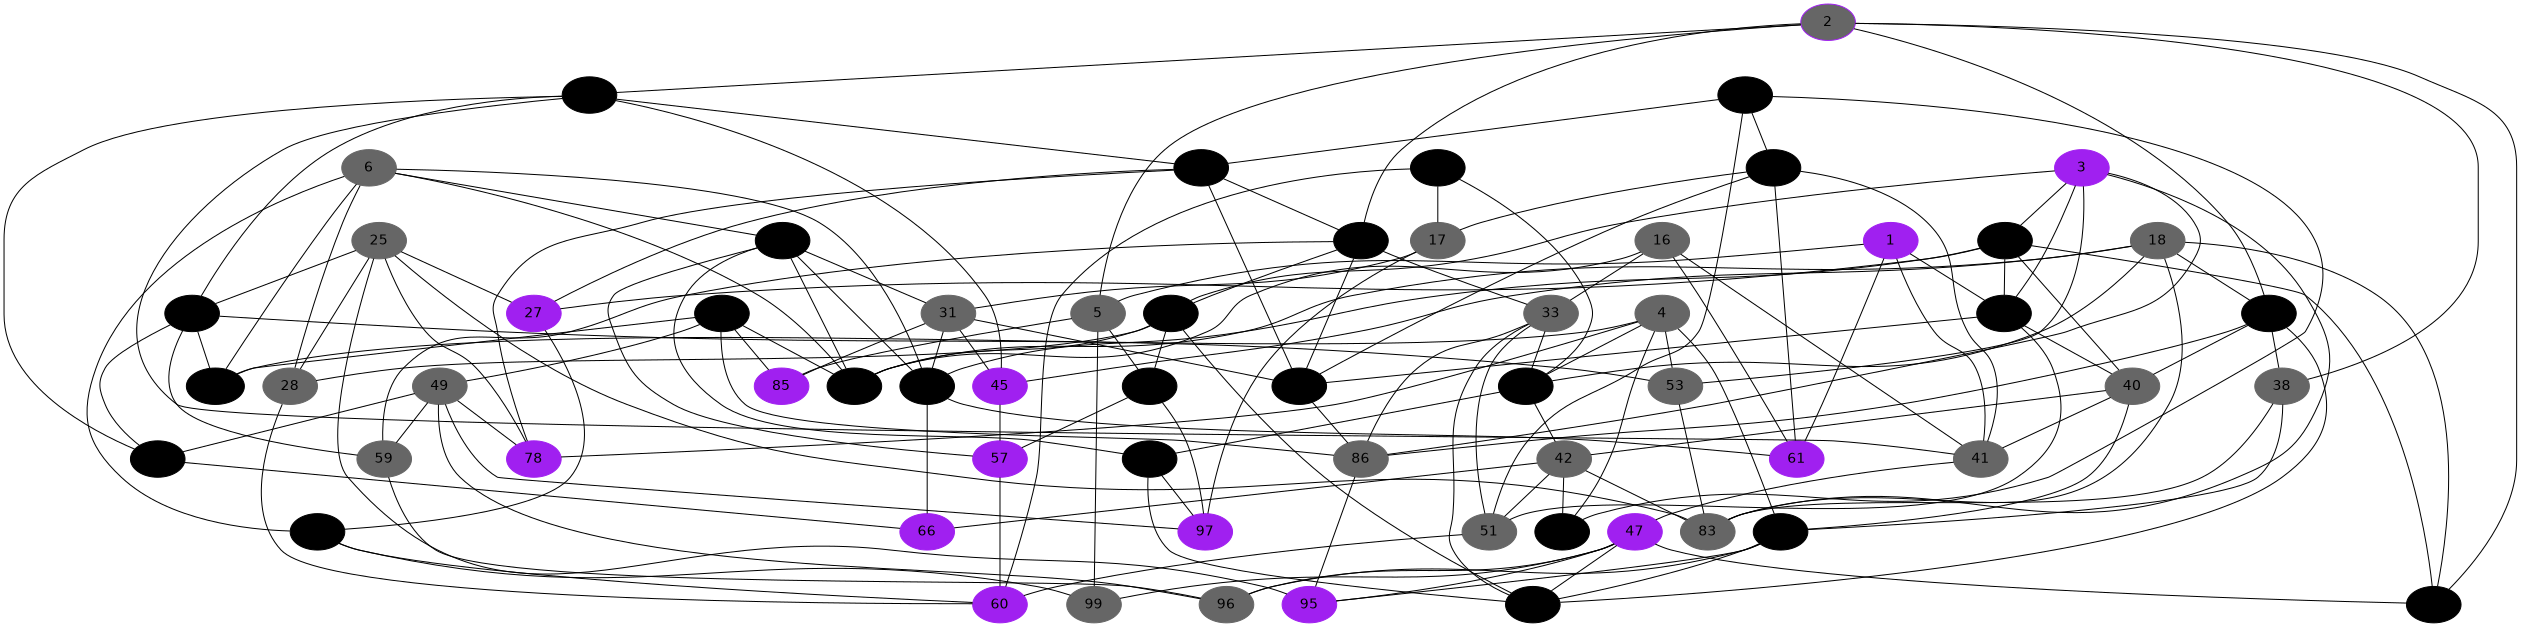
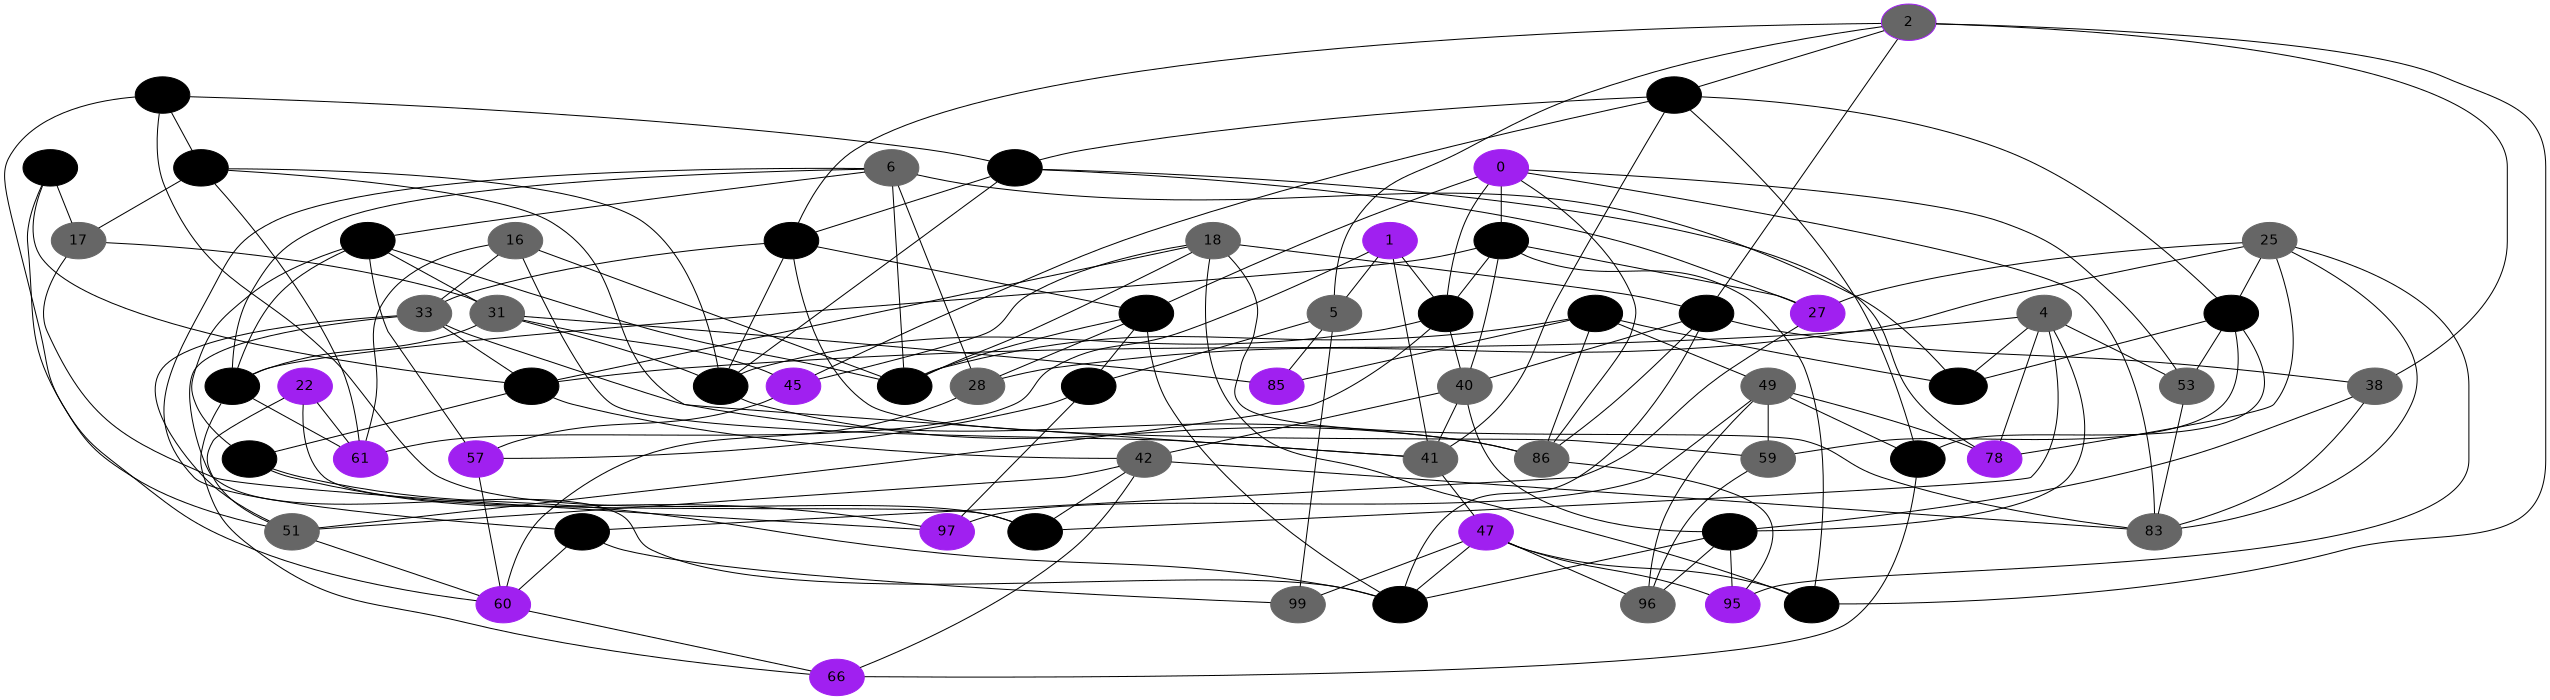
(2082, 168) -> (1501, 168)
none -> (305, 386)
none -> (670, 641)
